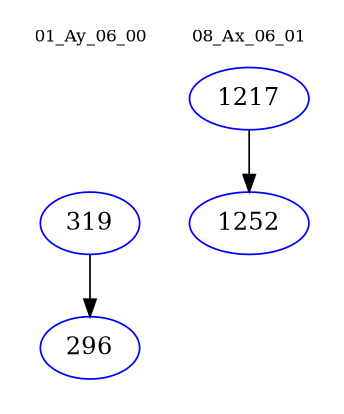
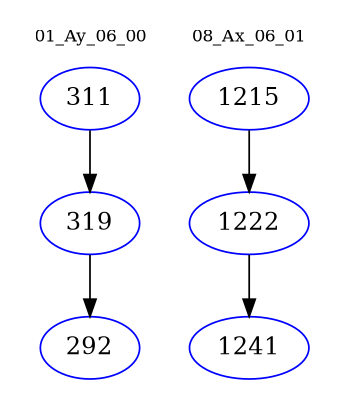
none -> (90, 99)
(249, 99) -> (249, 99)
(249, 223) -> (249, 223)
(90, 348) -> (90, 348)
none -> (249, 348)
